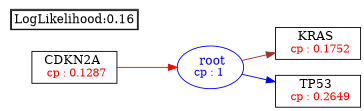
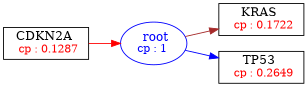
(74, 19) -> none
(320, 49) -> (264, 25)
